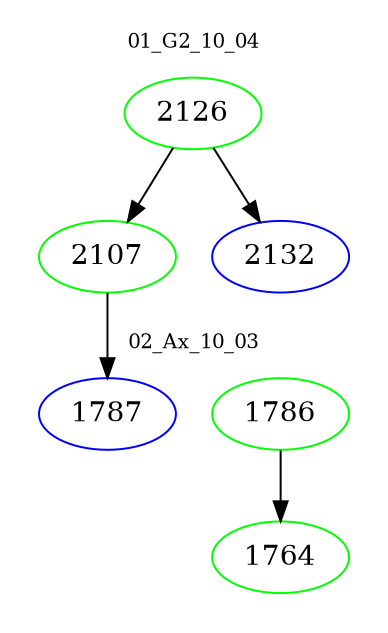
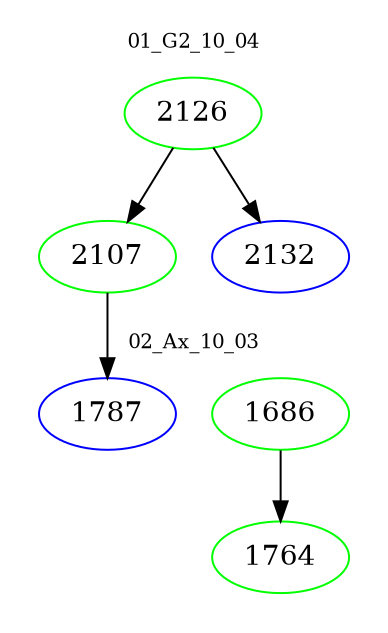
(281, 414) -> (281, 414)
